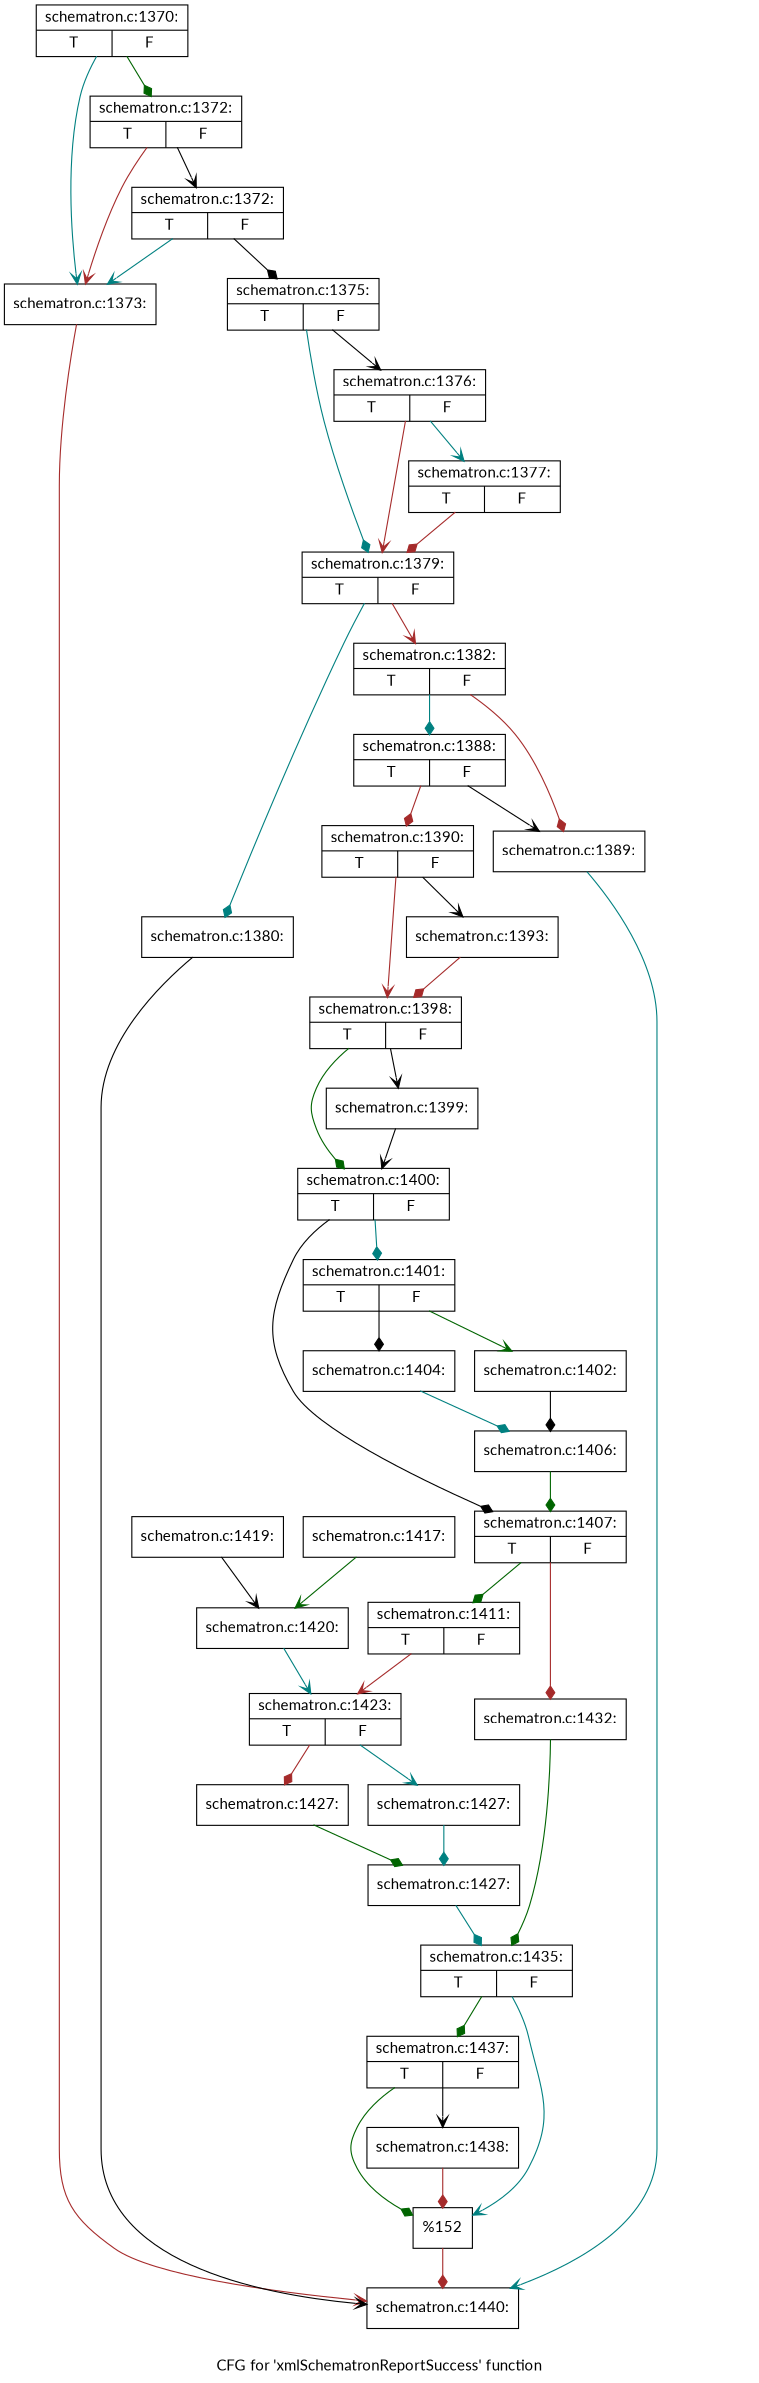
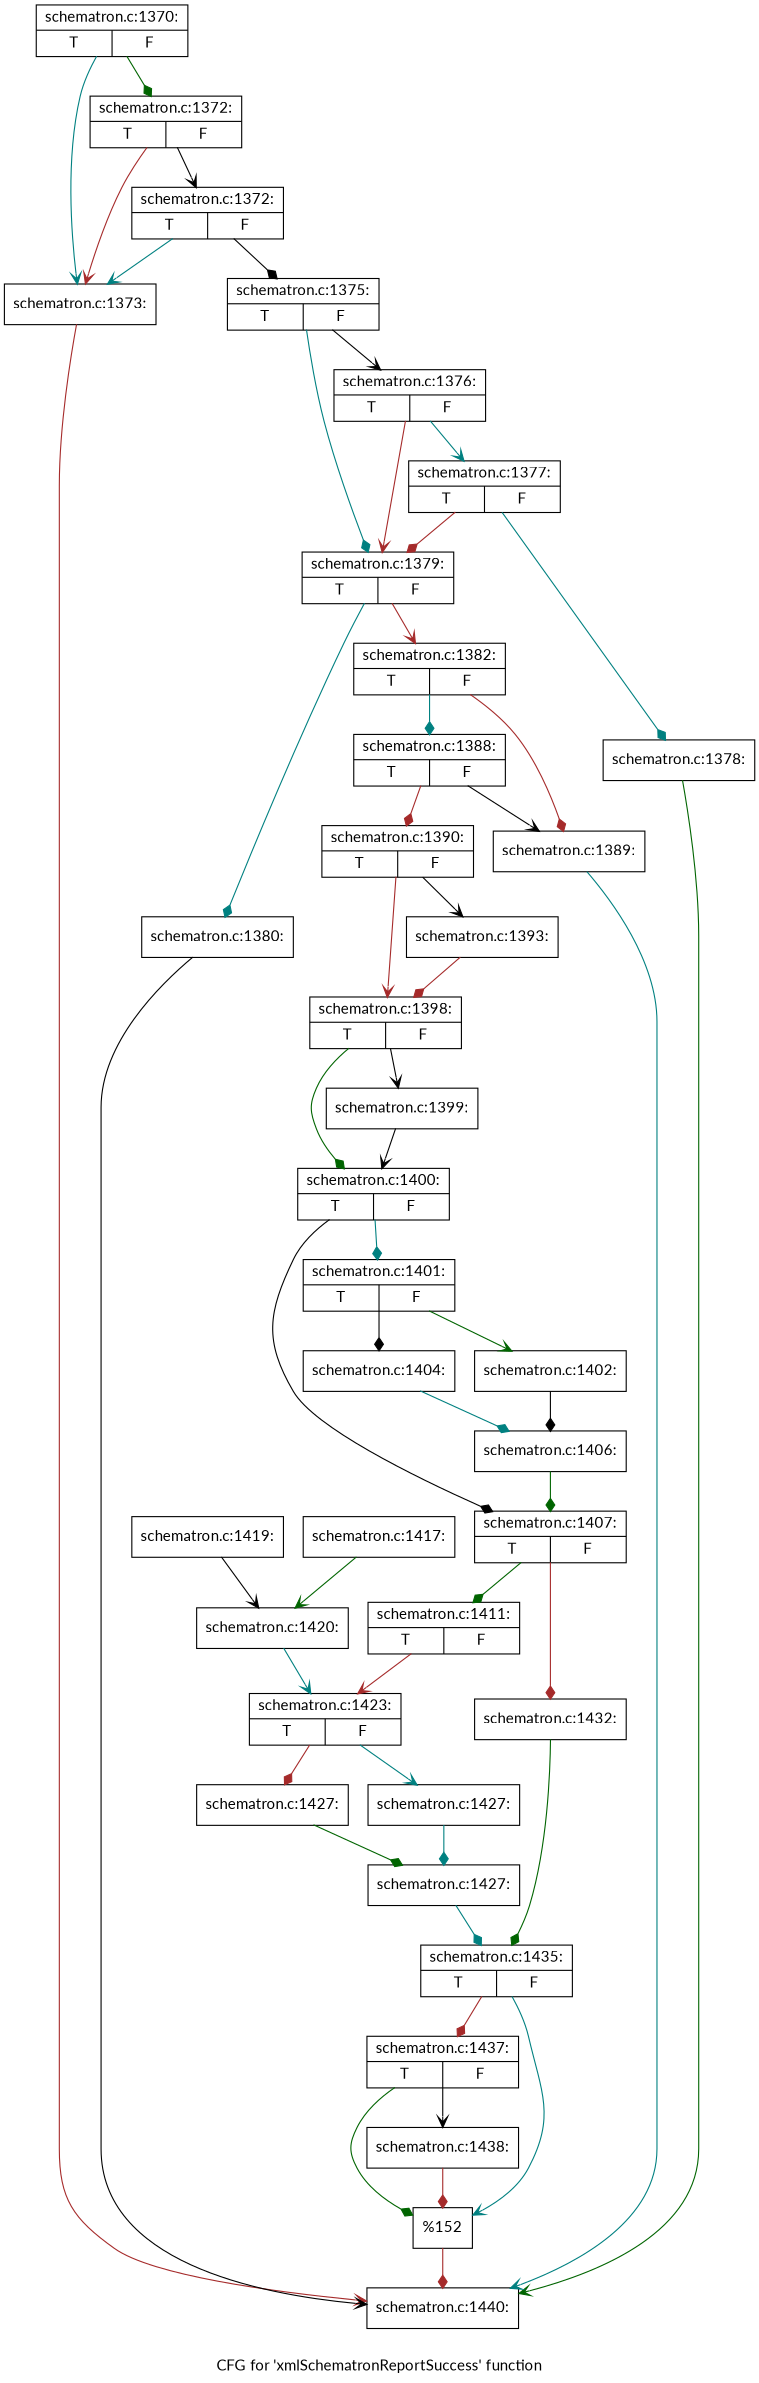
none -> (679, 760)
(473, 2011) -> (473, 2011)
